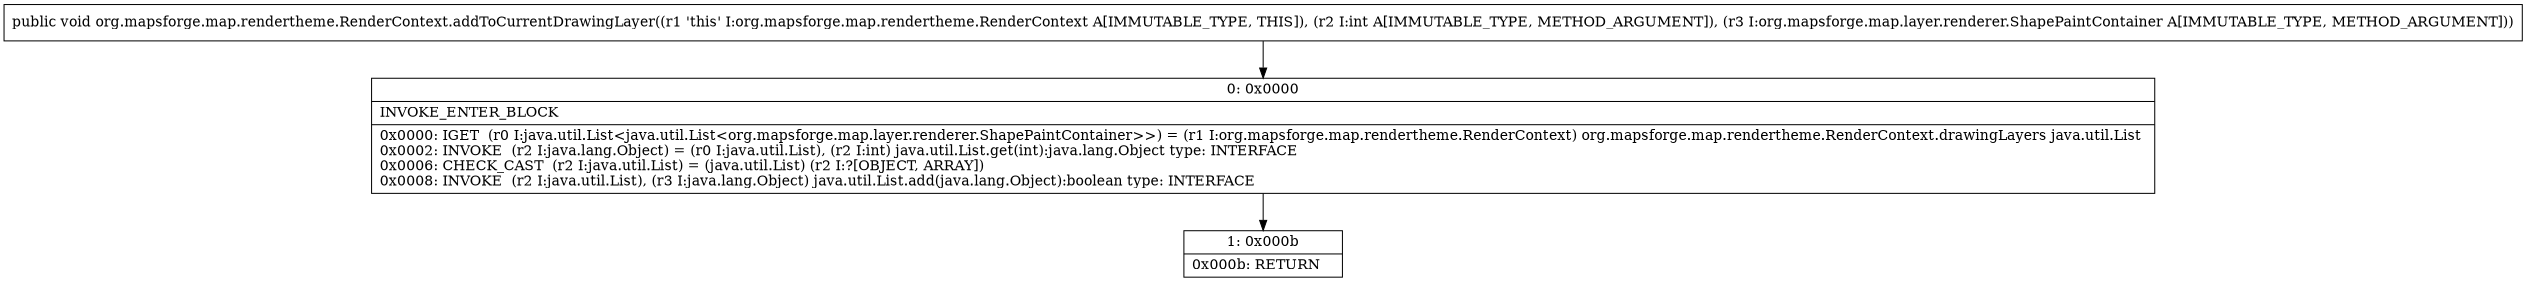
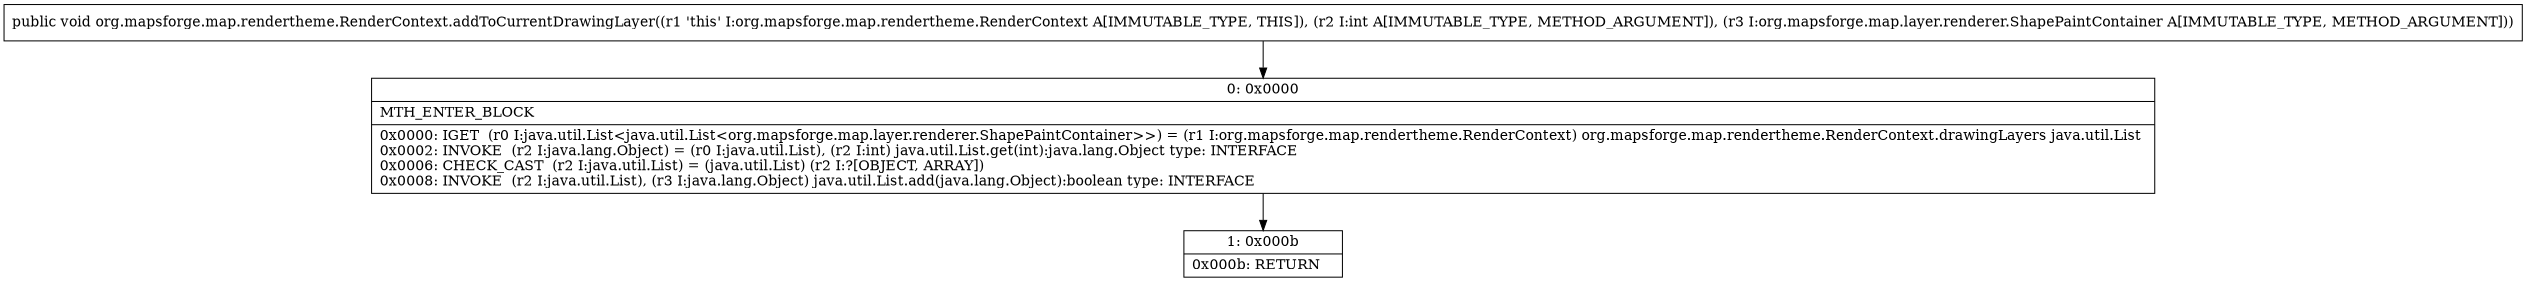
(470, 113) -> (457, 113)
